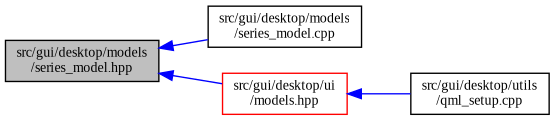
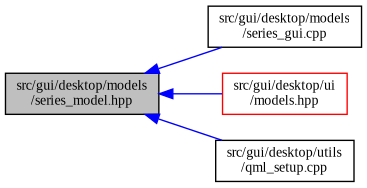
(285, 27) -> (285, 27)
(386, 94) -> (190, 130)
